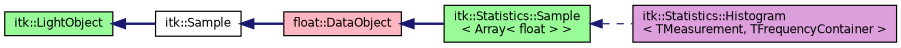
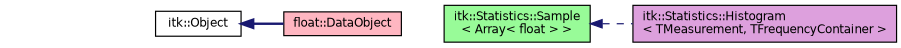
(59, 24) -> none
(198, 24) -> (198, 24)
(429, 24) -> none
